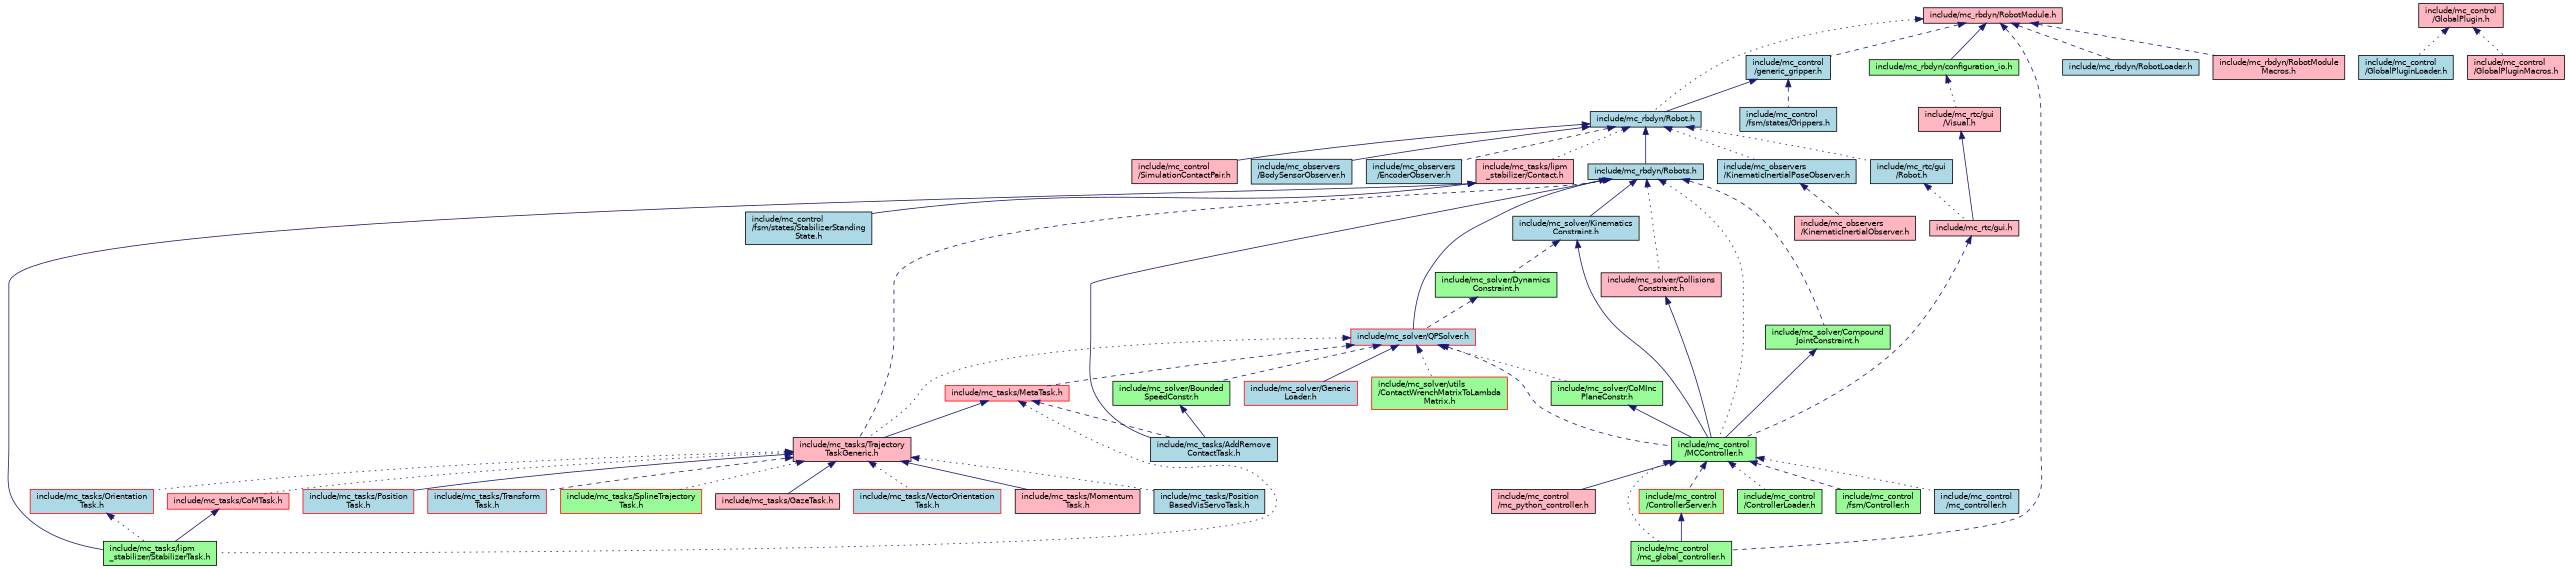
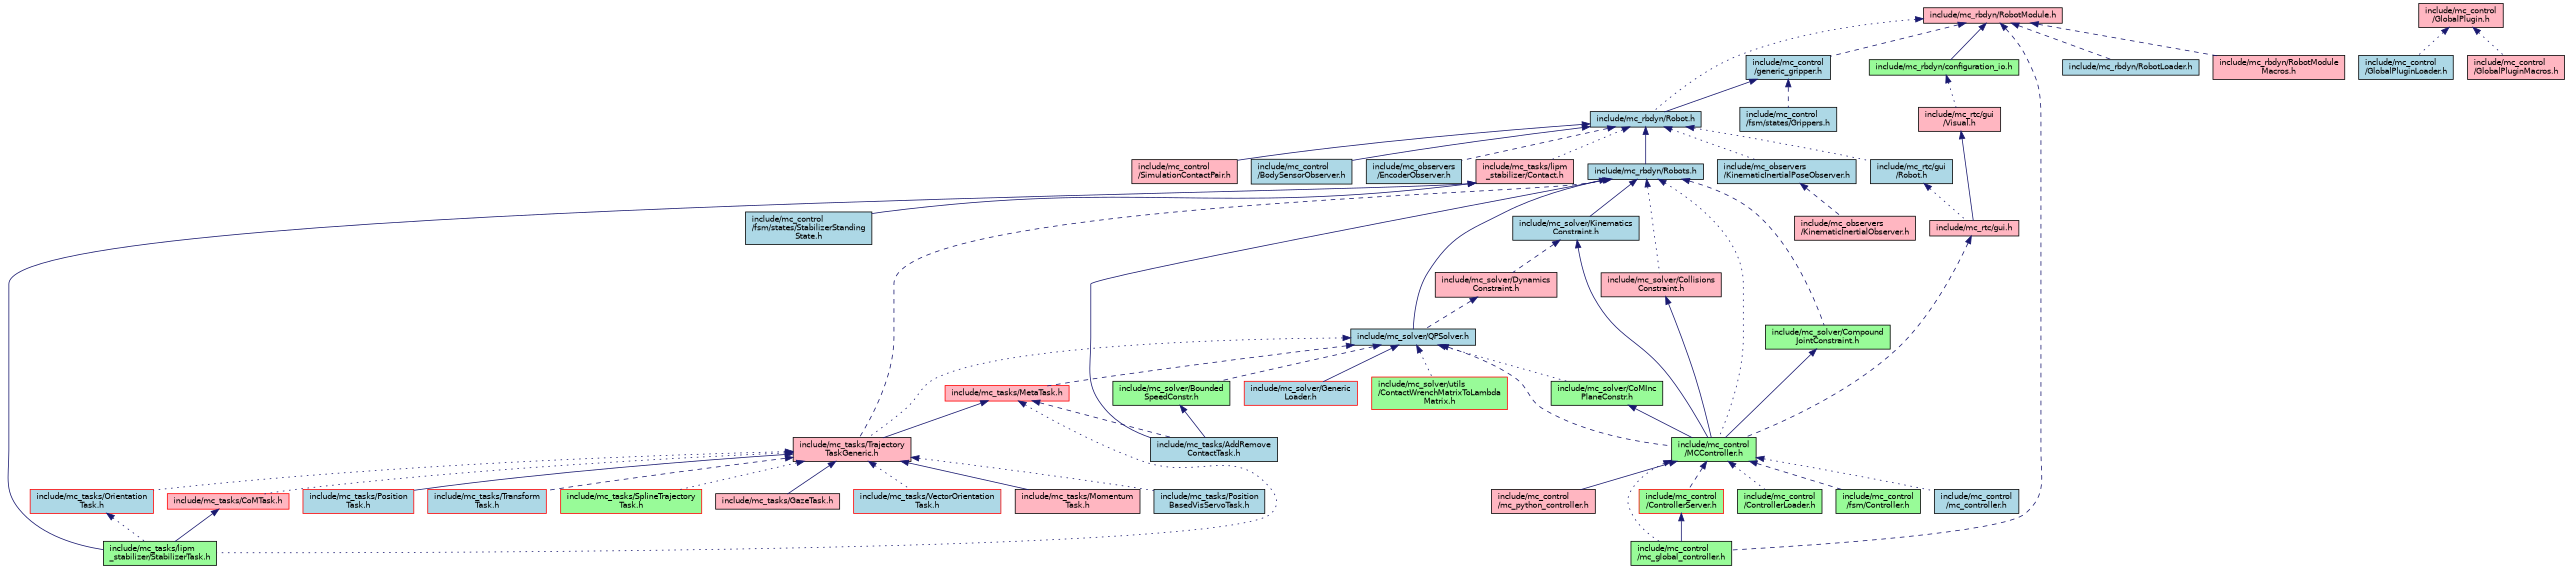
(1302, 172) -> (1302, 172)
(1496, 285) -> (1496, 285)
(1413, 337) -> (1413, 337)
